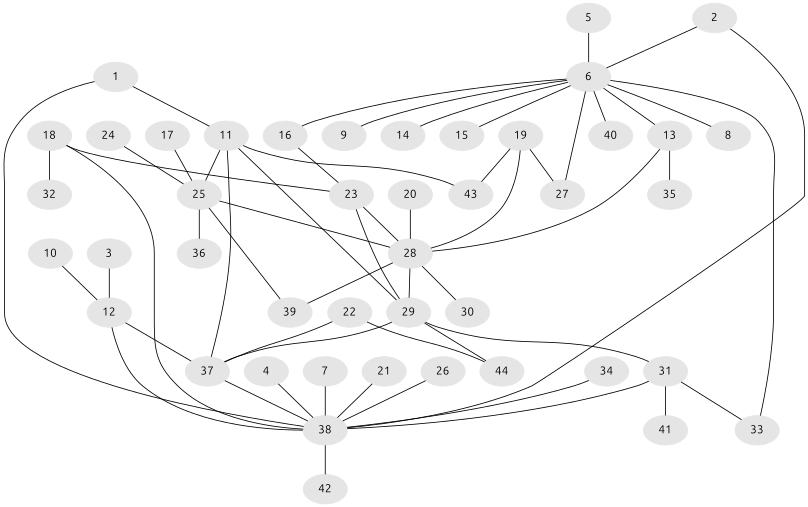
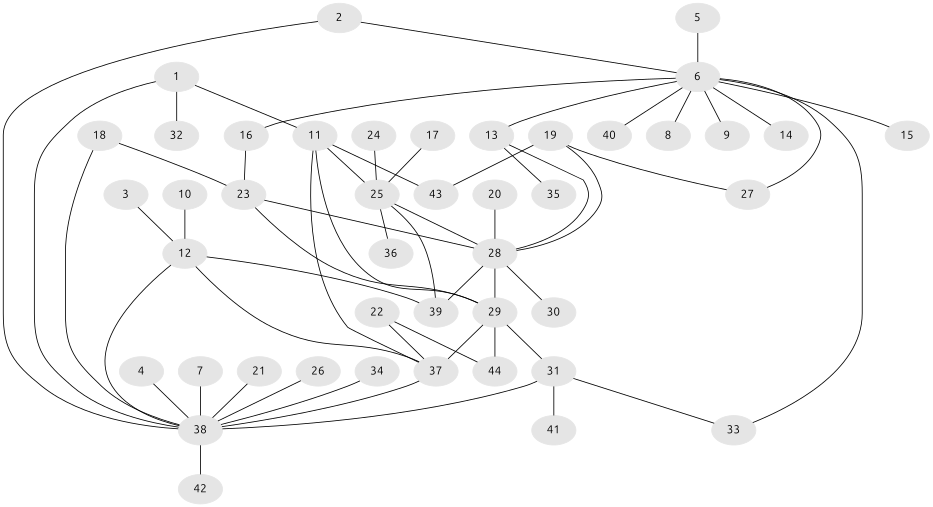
(50, 165) -> (177, 106)
none -> (314, 274)
